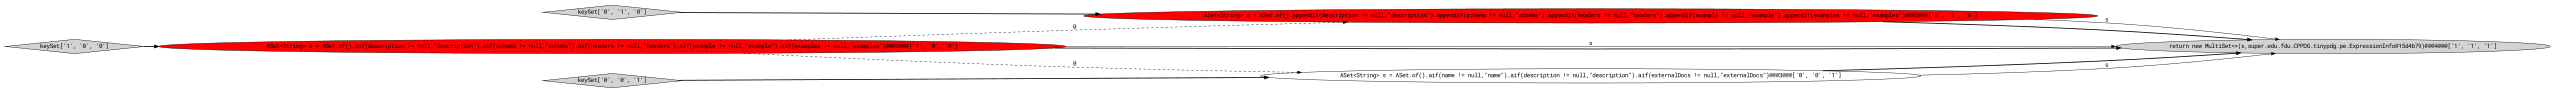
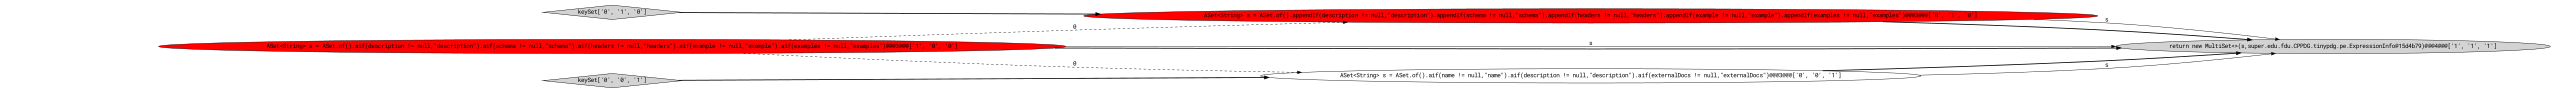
(75, 46) -> none
